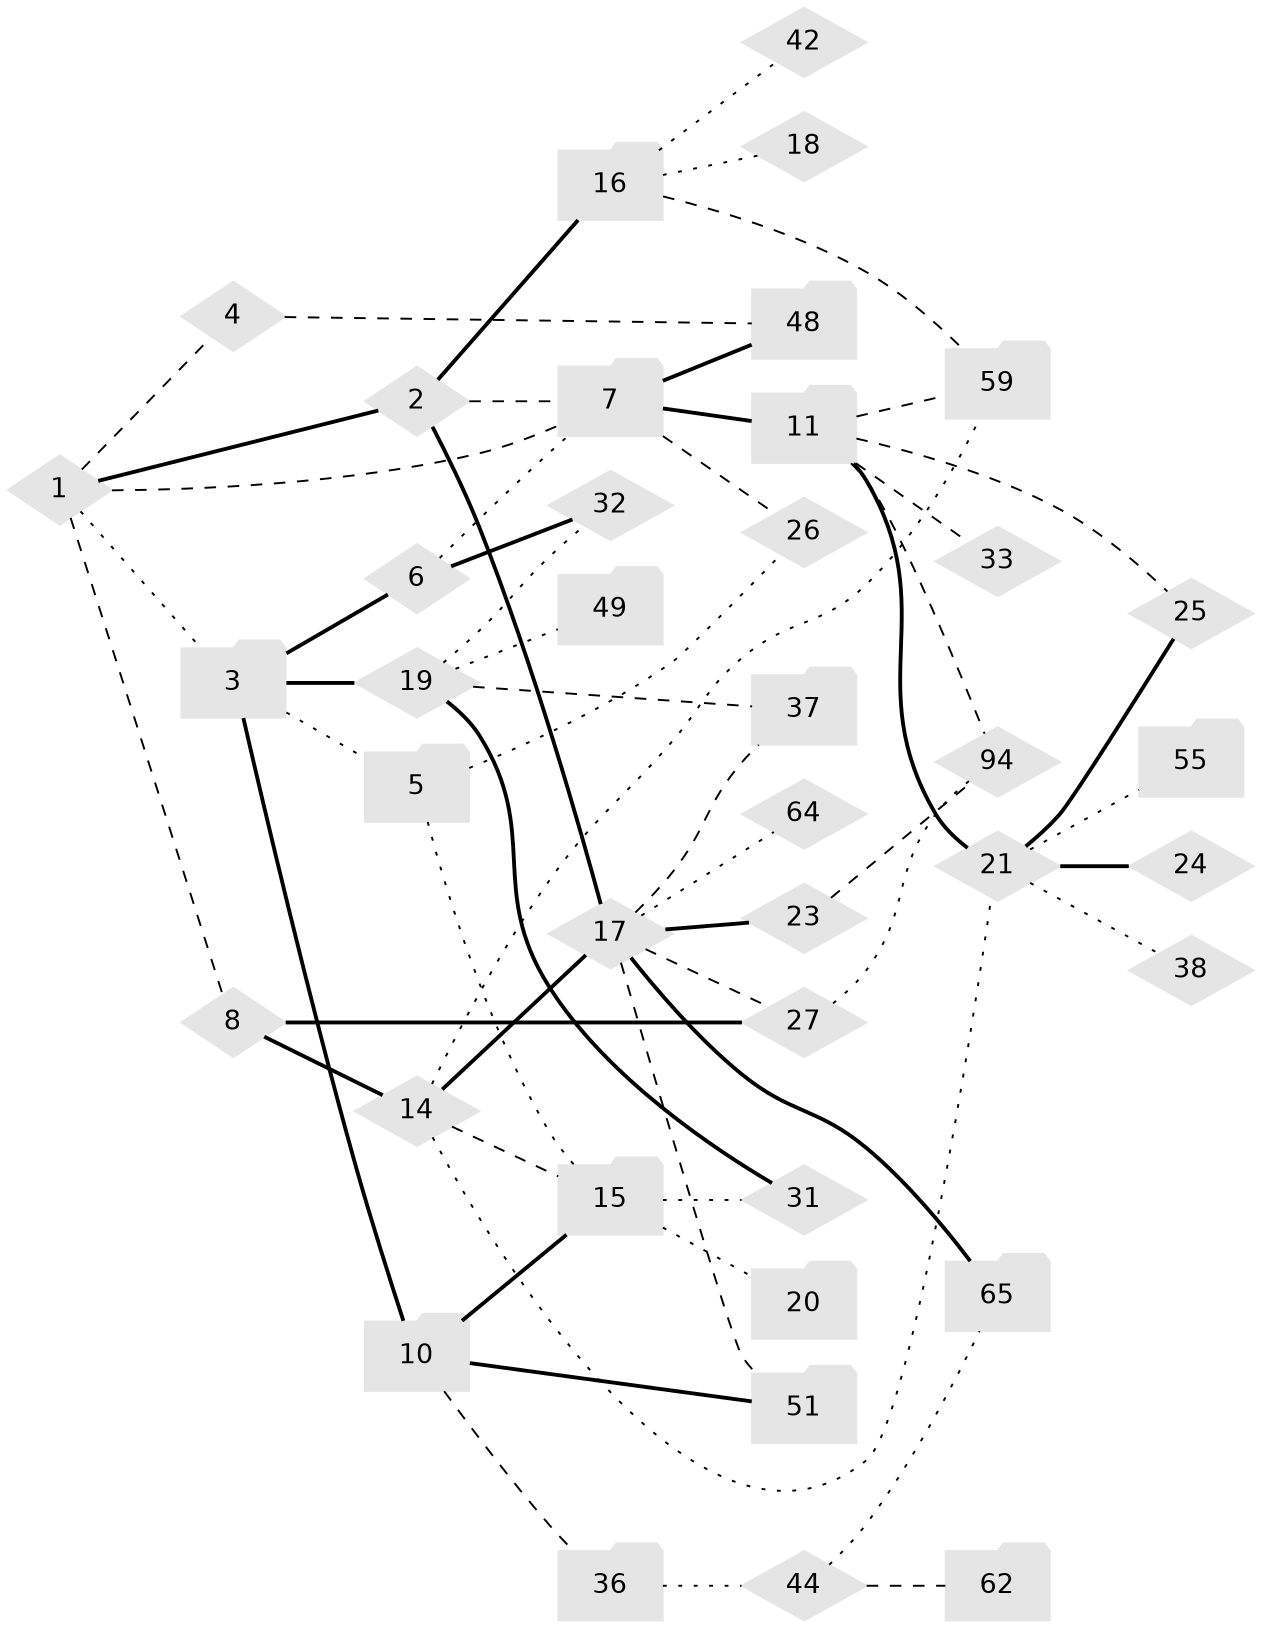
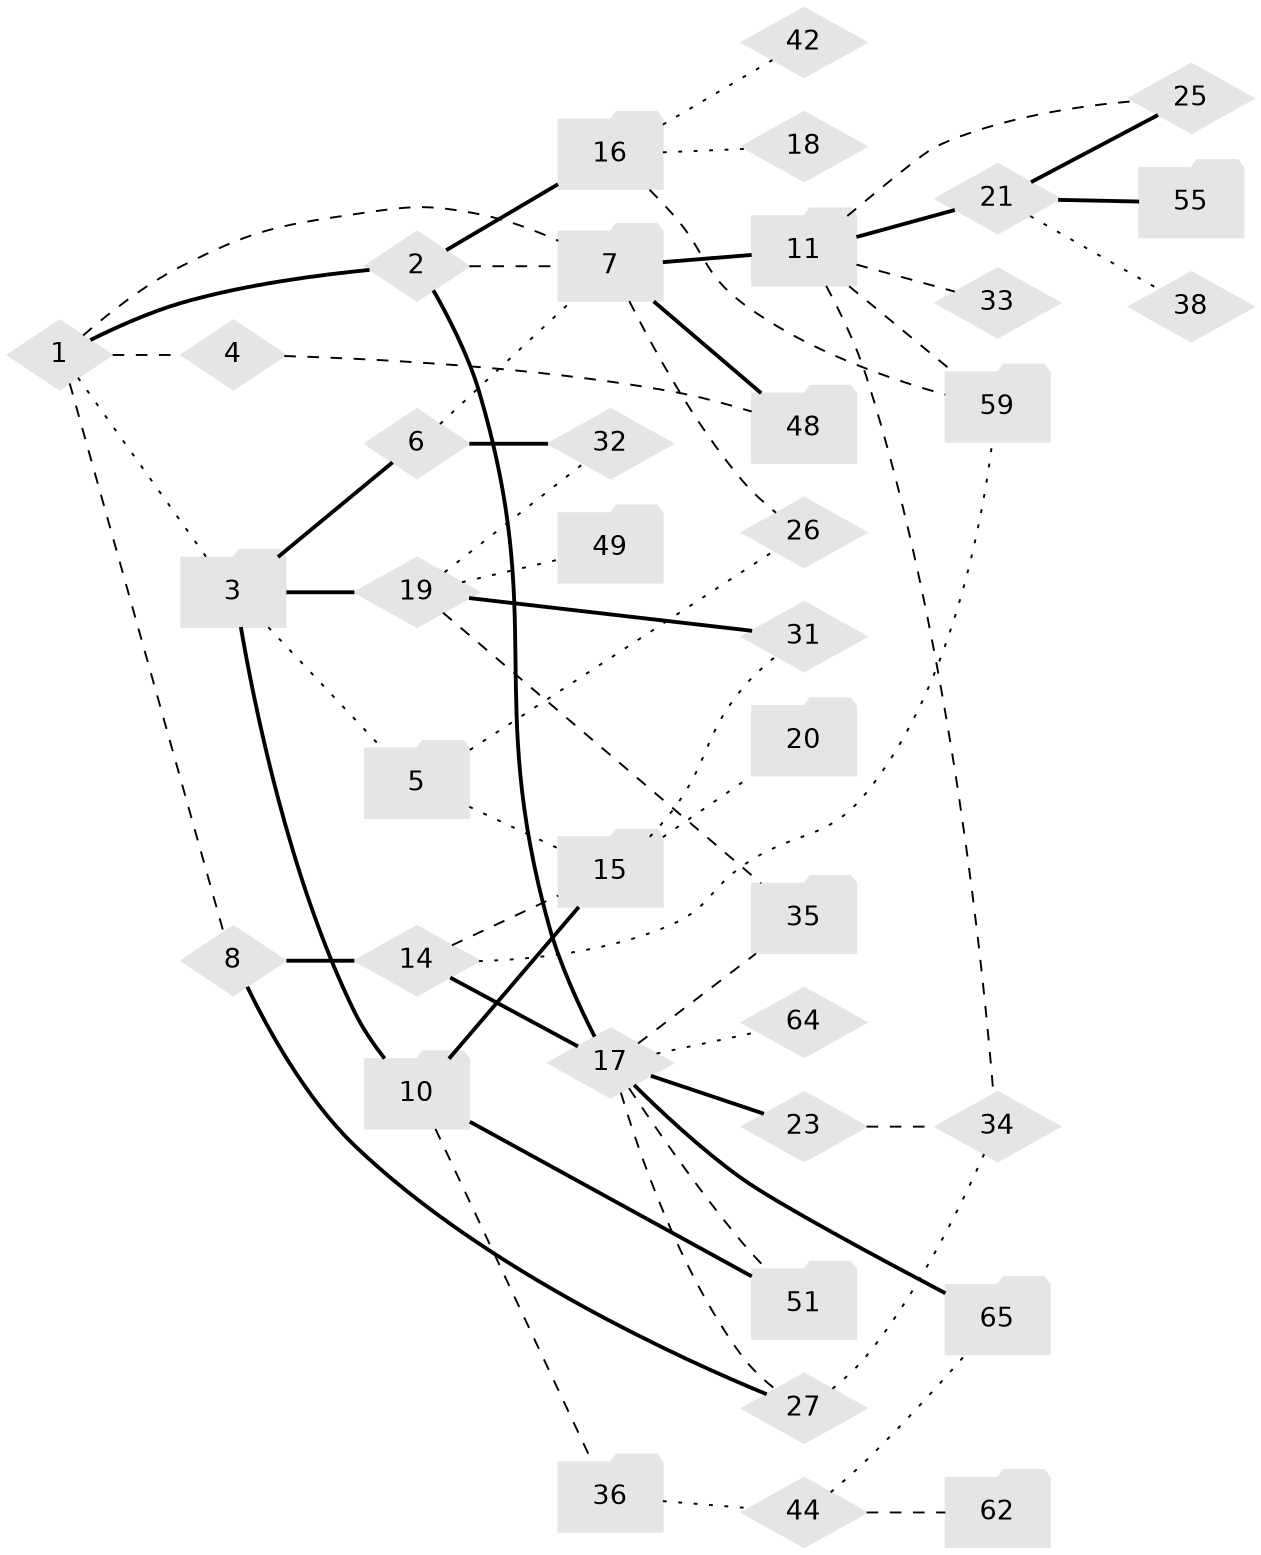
(804, 710) -> (804, 918)
(998, 762) -> (998, 1127)
(1085, 820) -> (1099, 201)
(1191, 866) -> none
(855, 1466) -> none
